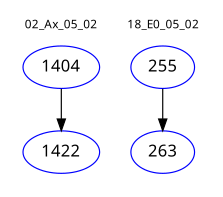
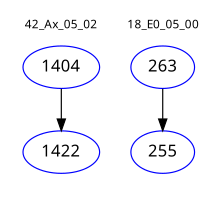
(61, 25) -> (61, 25)
(163, 25) -> (163, 25)
(163, 104) -> (163, 104)
